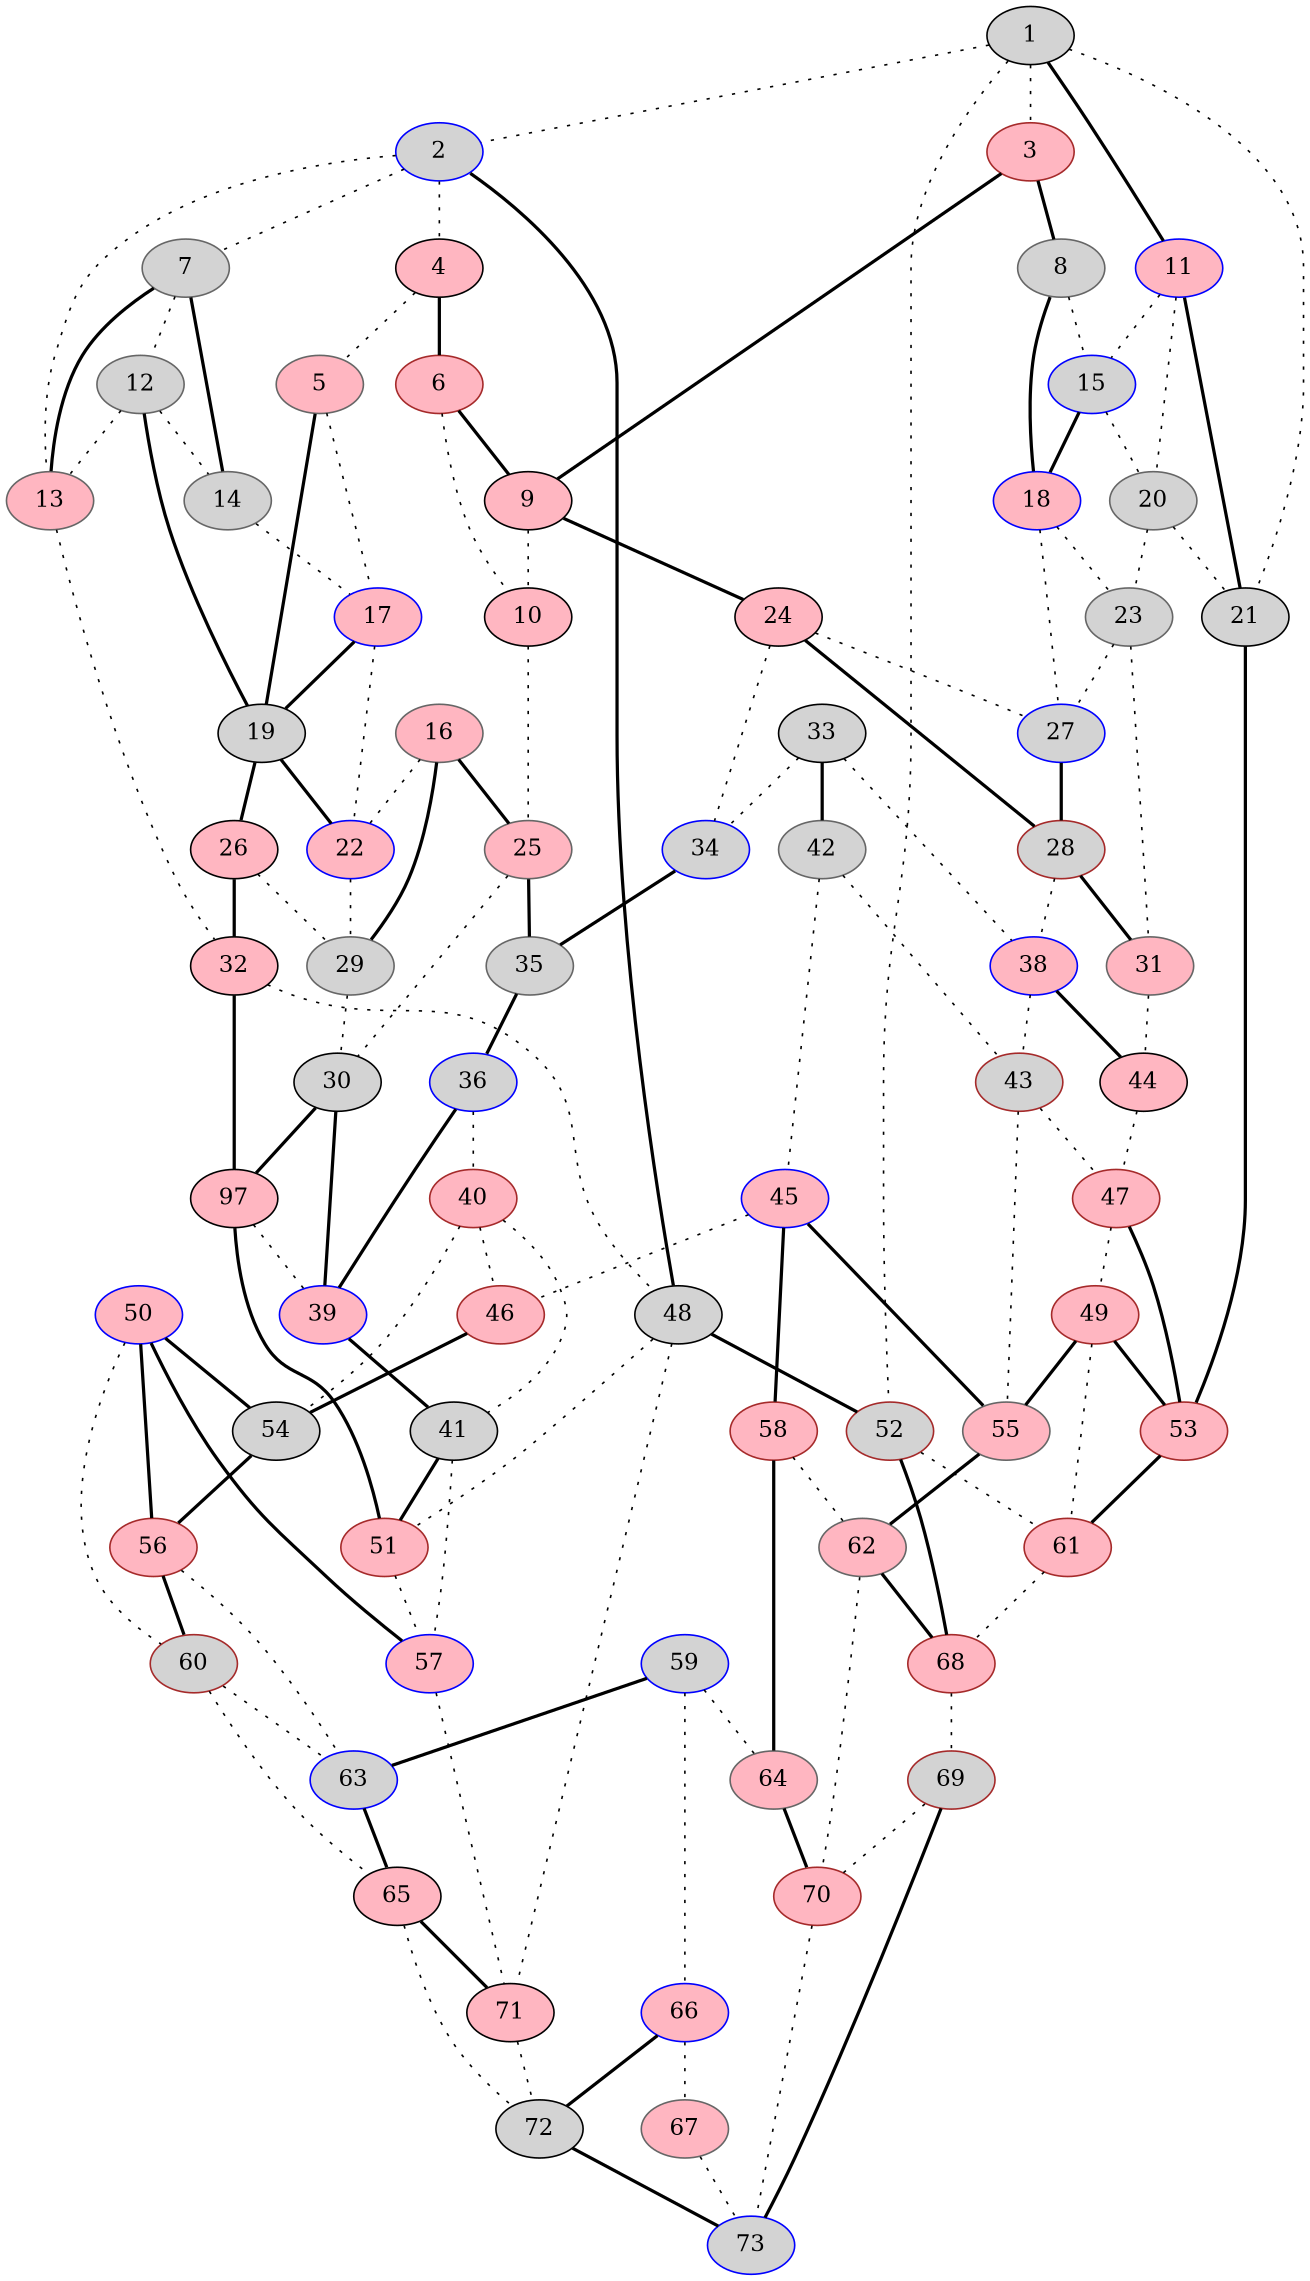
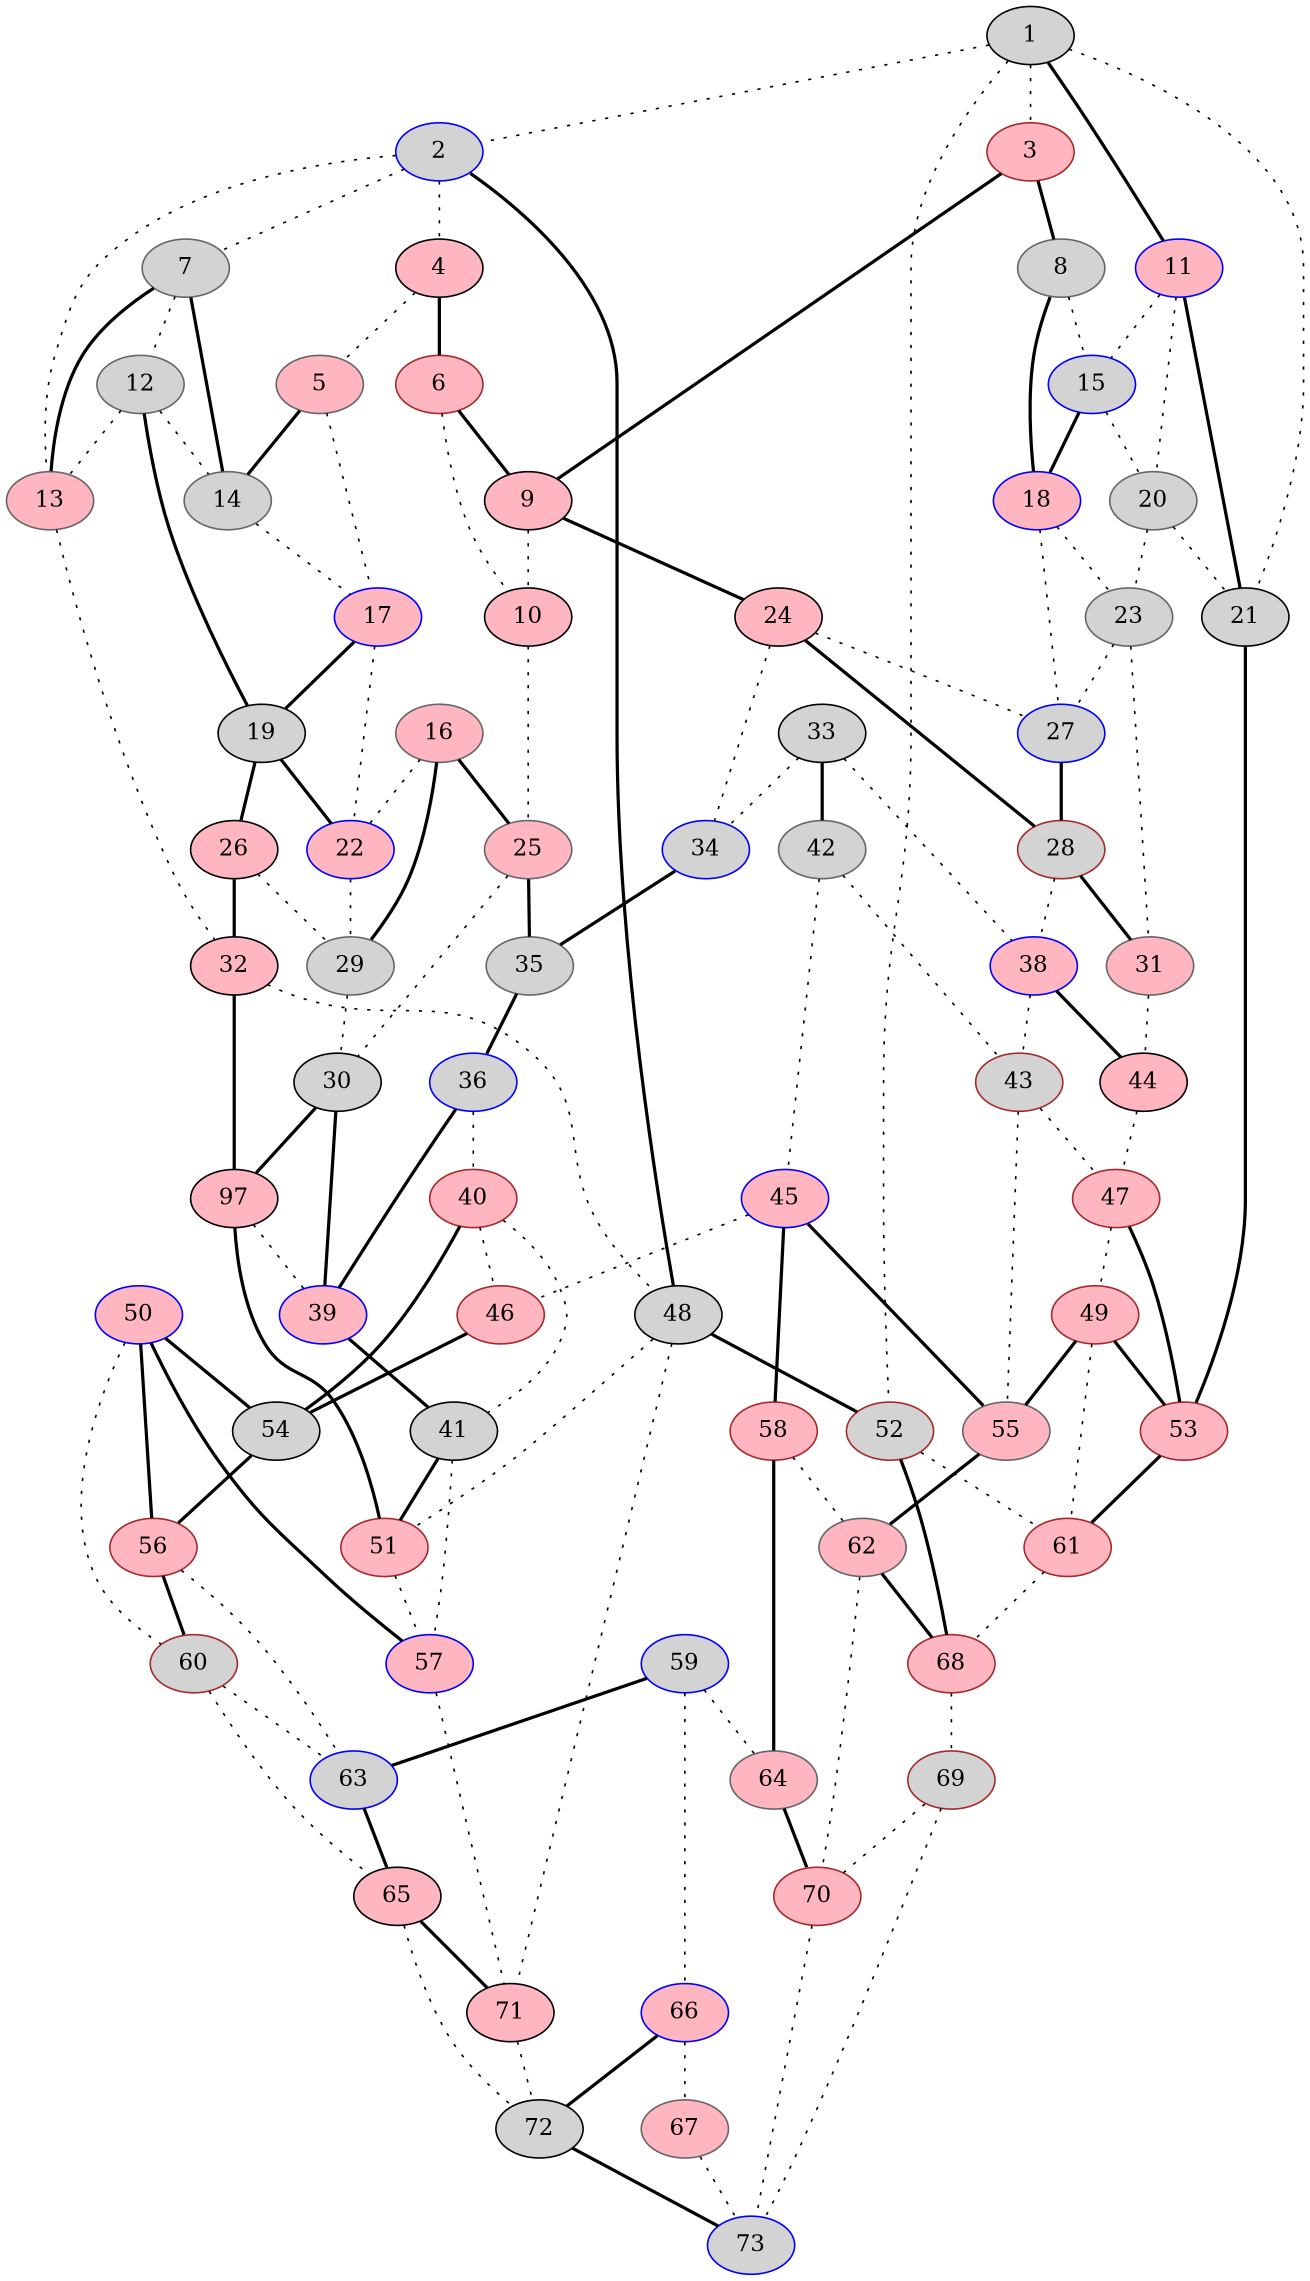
(289, 566) -> (274, 443)
(395, 1328) -> (395, 1328)
(857, 2015) -> (857, 2015)
